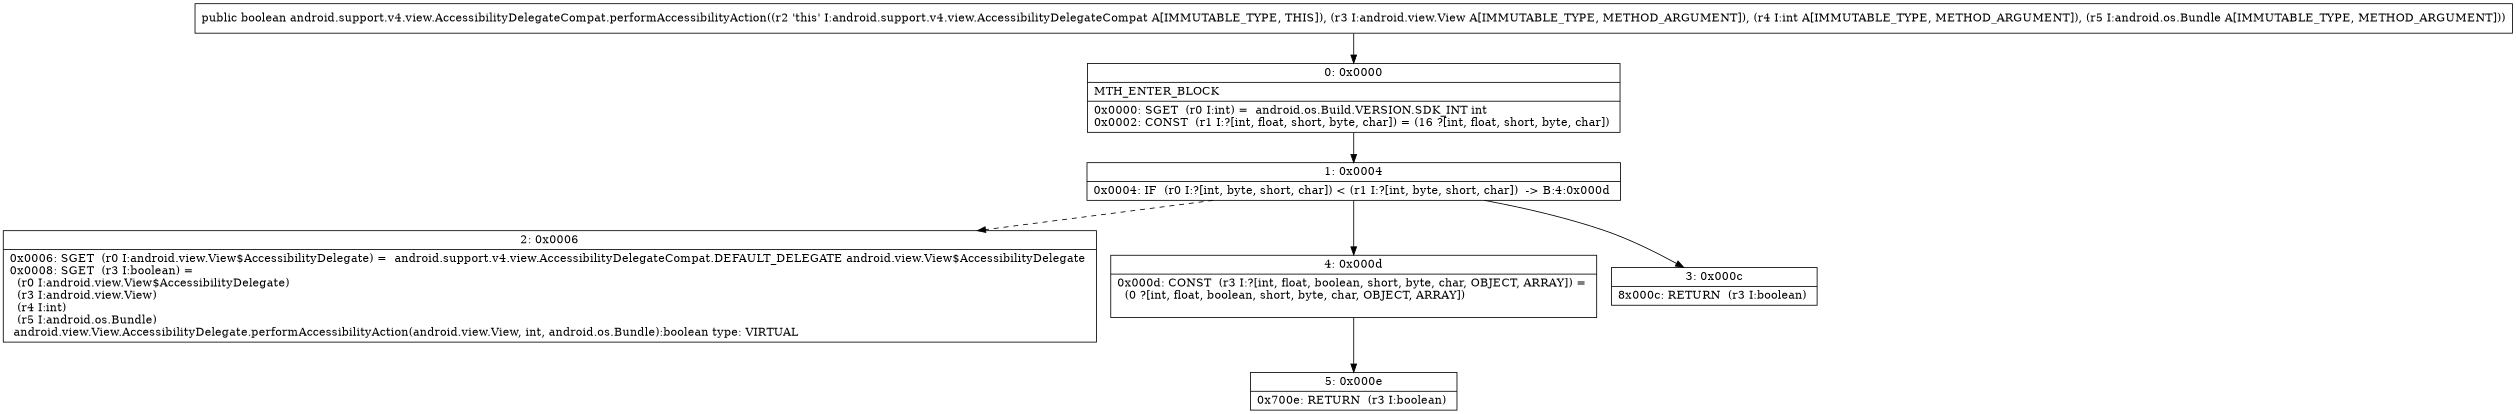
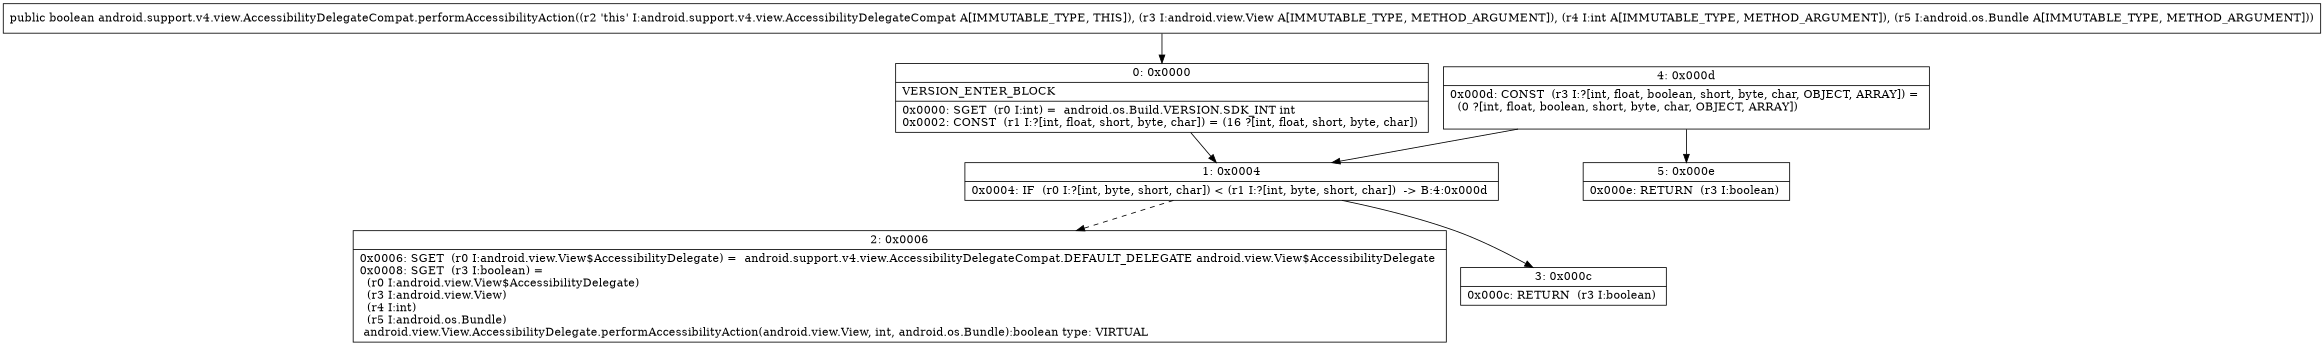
(1157, 91) -> (979, 91)
(1354, 224) -> (1429, 145)
(1714, 295) -> (1564, 295)
(1354, 400) -> (1686, 191)
